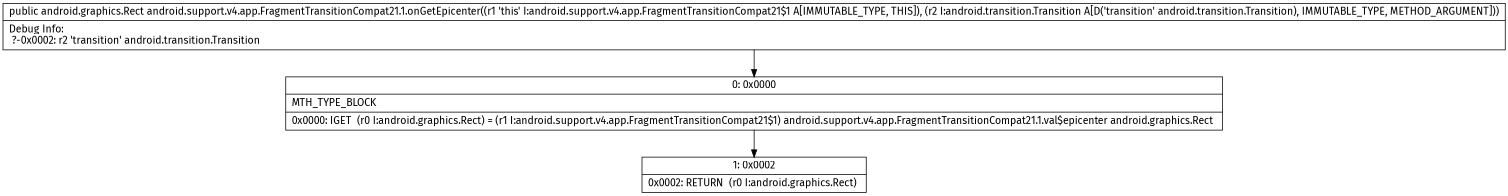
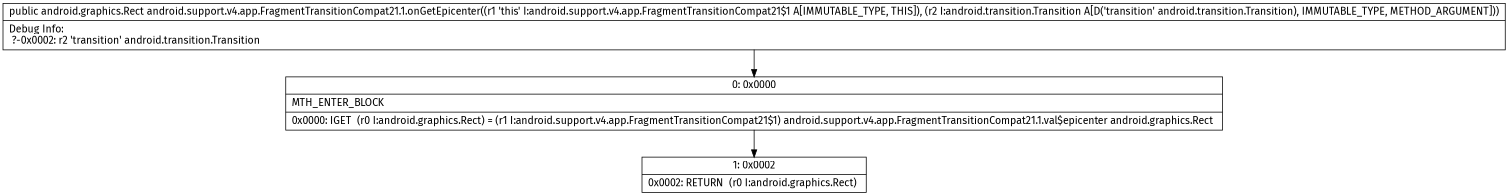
(334, 103) -> (338, 103)
